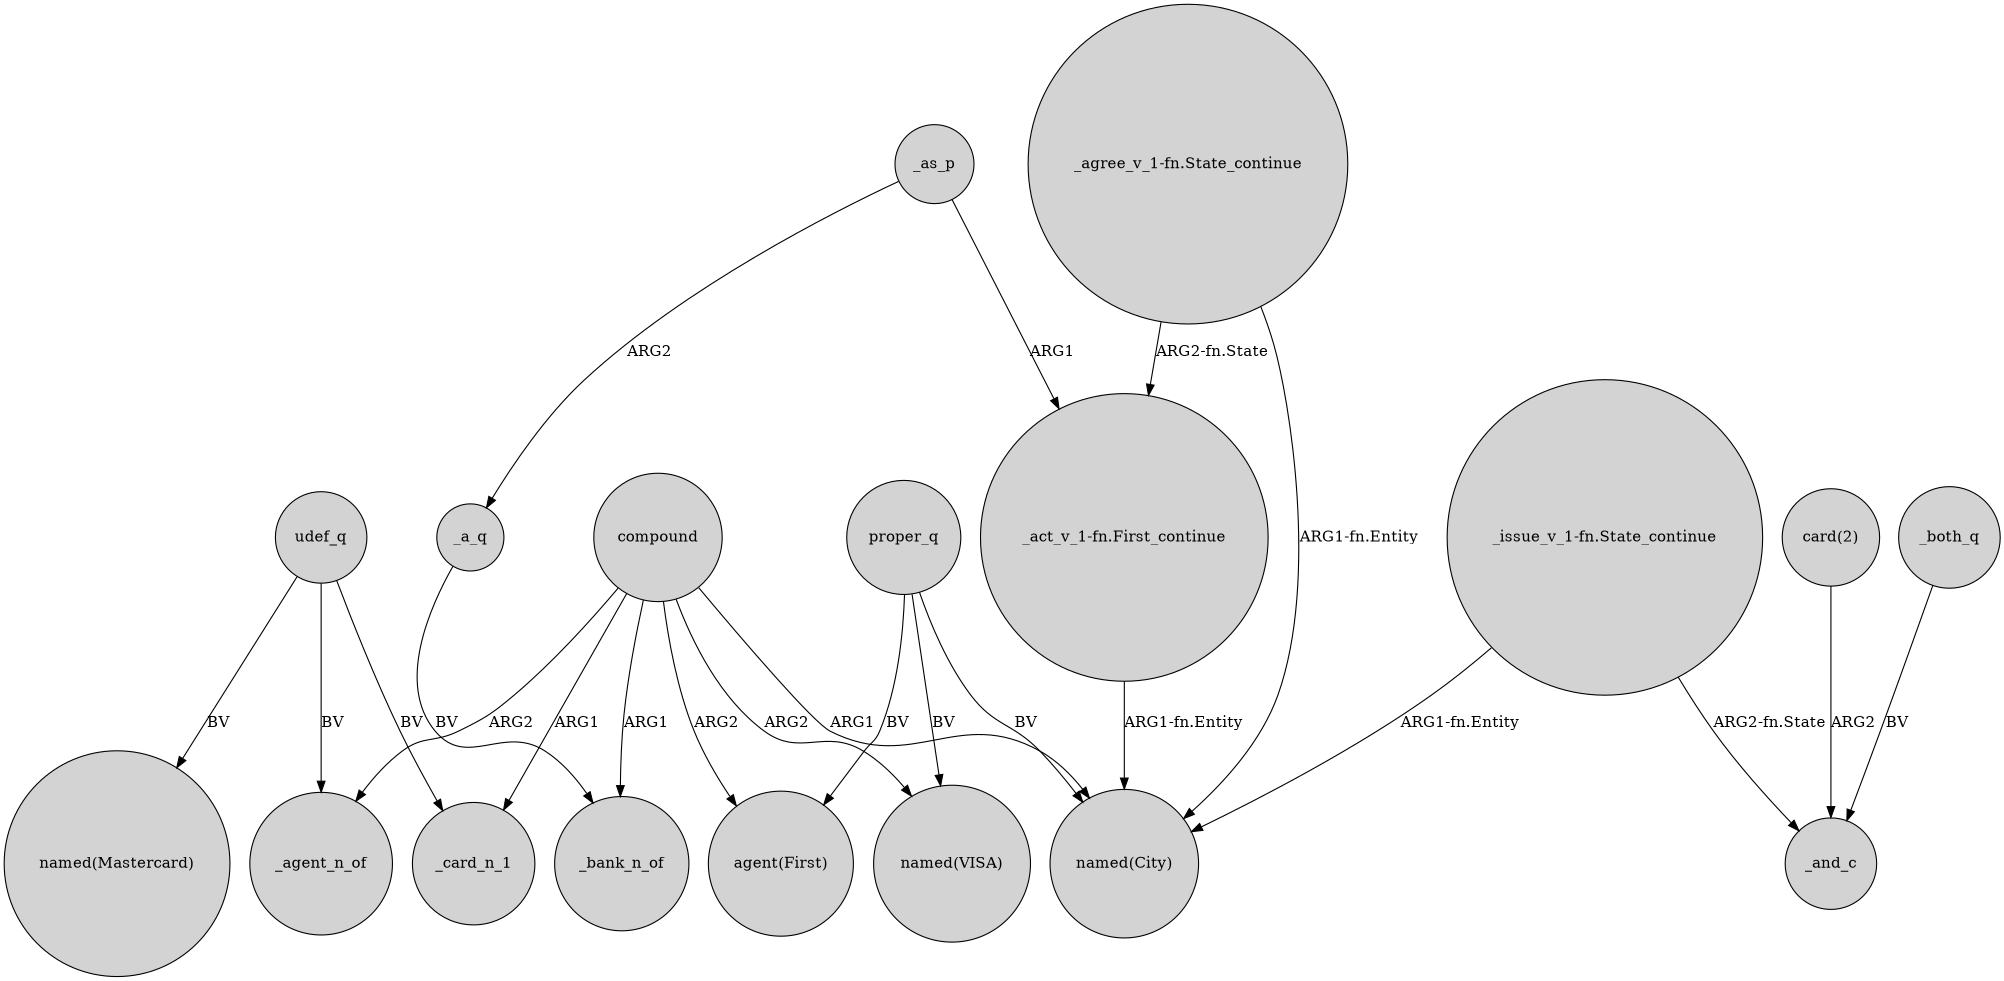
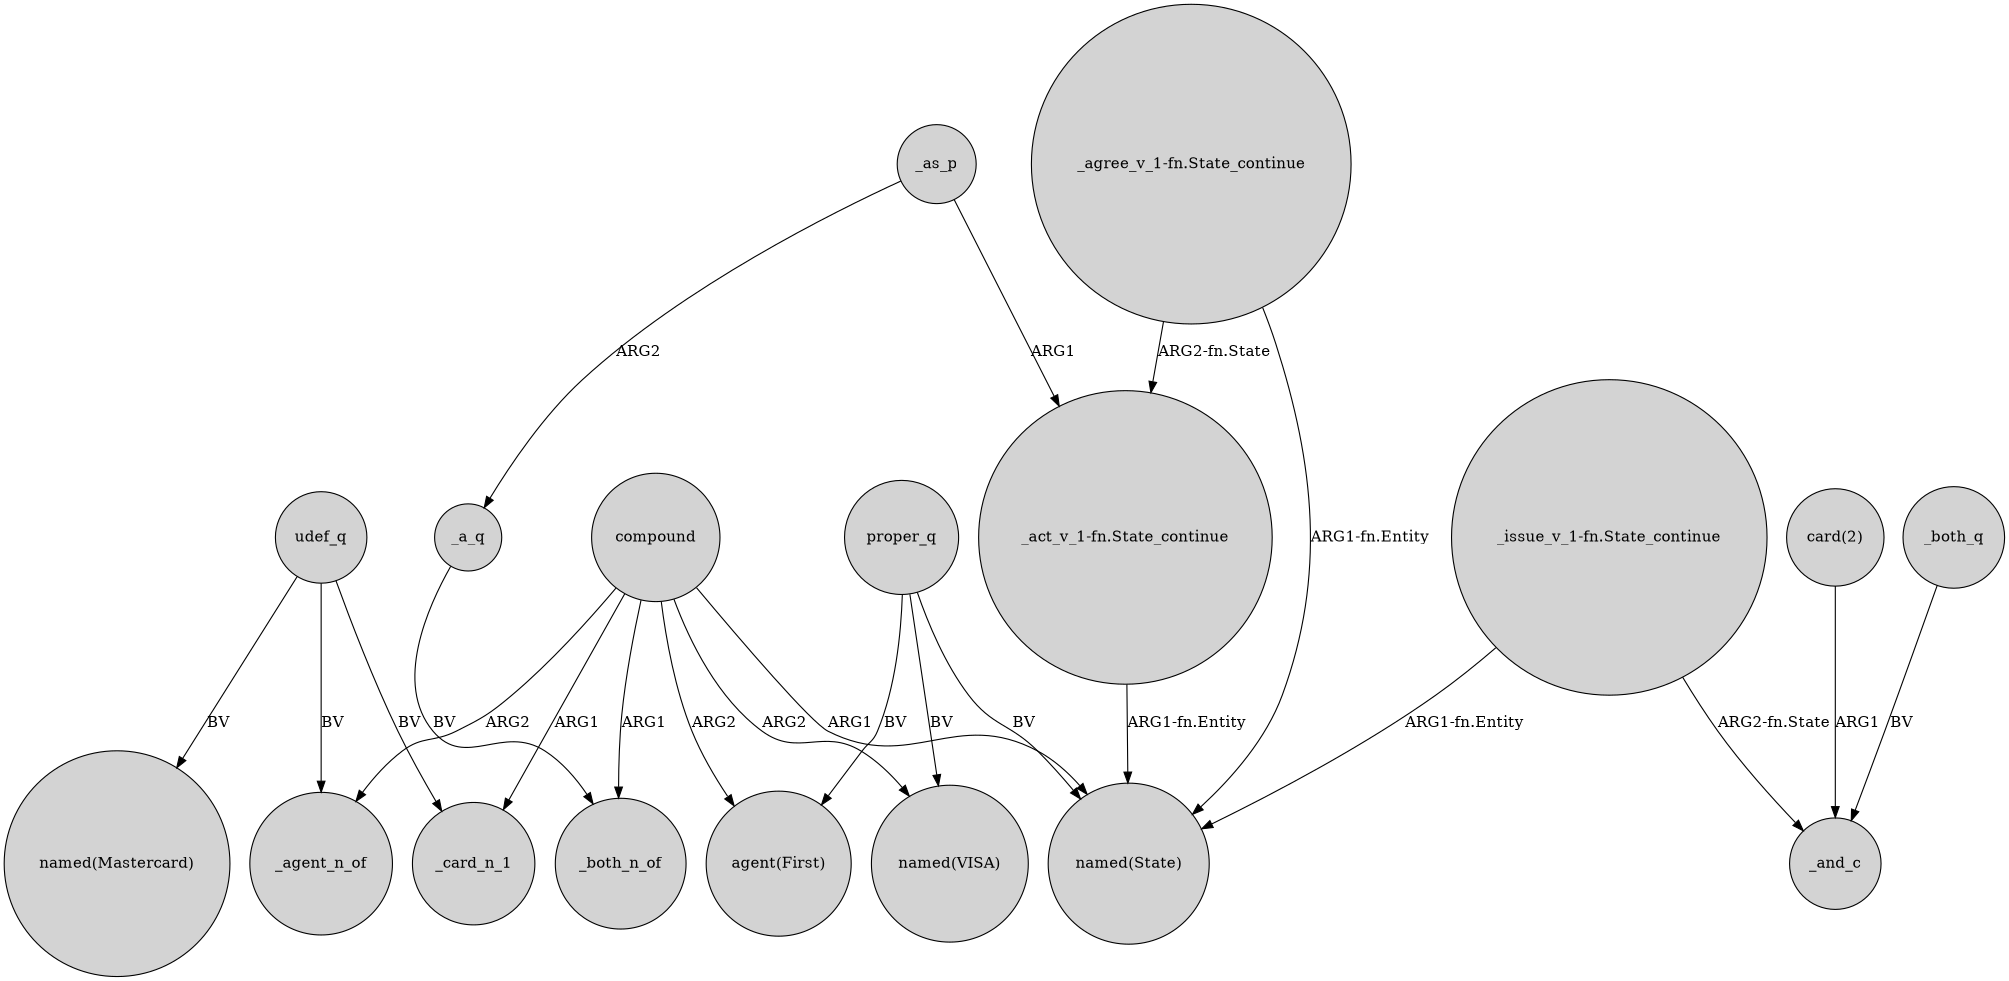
(1124, 537) -> (1125, 537)
(1853, 723) -> (1858, 723)
(622, 864) -> (621, 864)
(1124, 864) -> (1129, 864)
